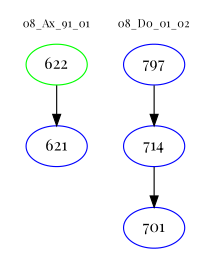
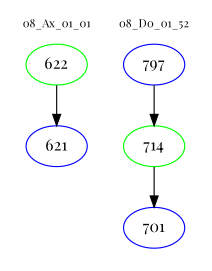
(57, 24) -> (57, 24)
(154, 24) -> (154, 24)
(154, 146) -> (154, 146)
